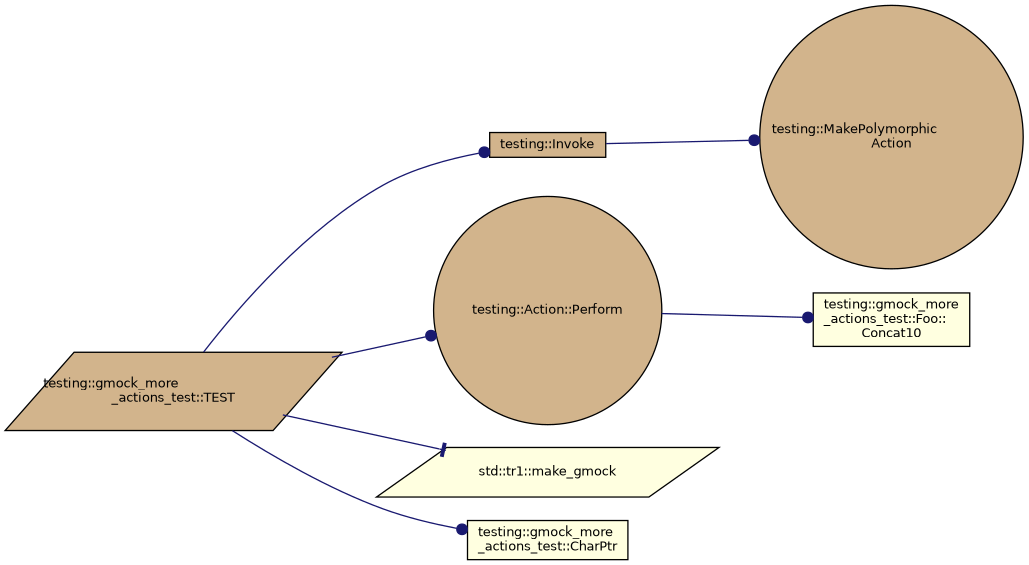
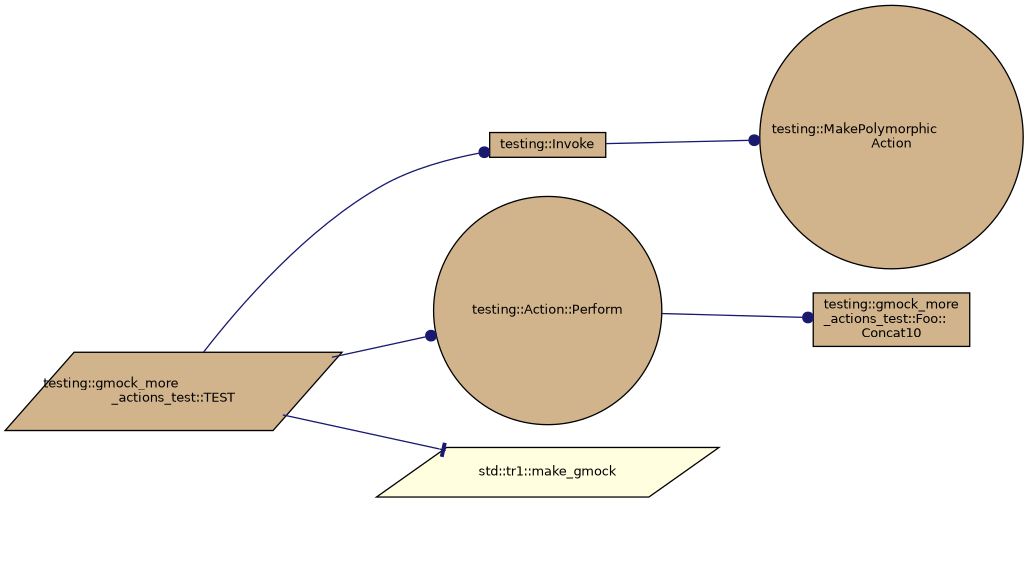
(891, 320) -> (891, 320)
(548, 540) -> none
